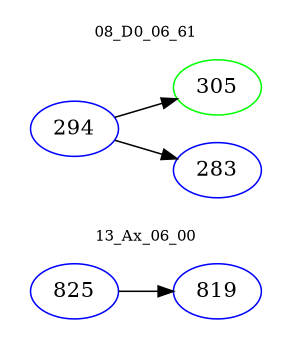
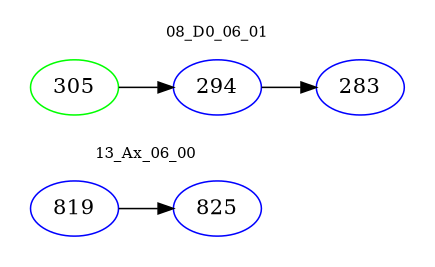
(146, 33) -> (217, 33)
(138, 110) -> (138, 87)
(138, 291) -> (138, 209)
